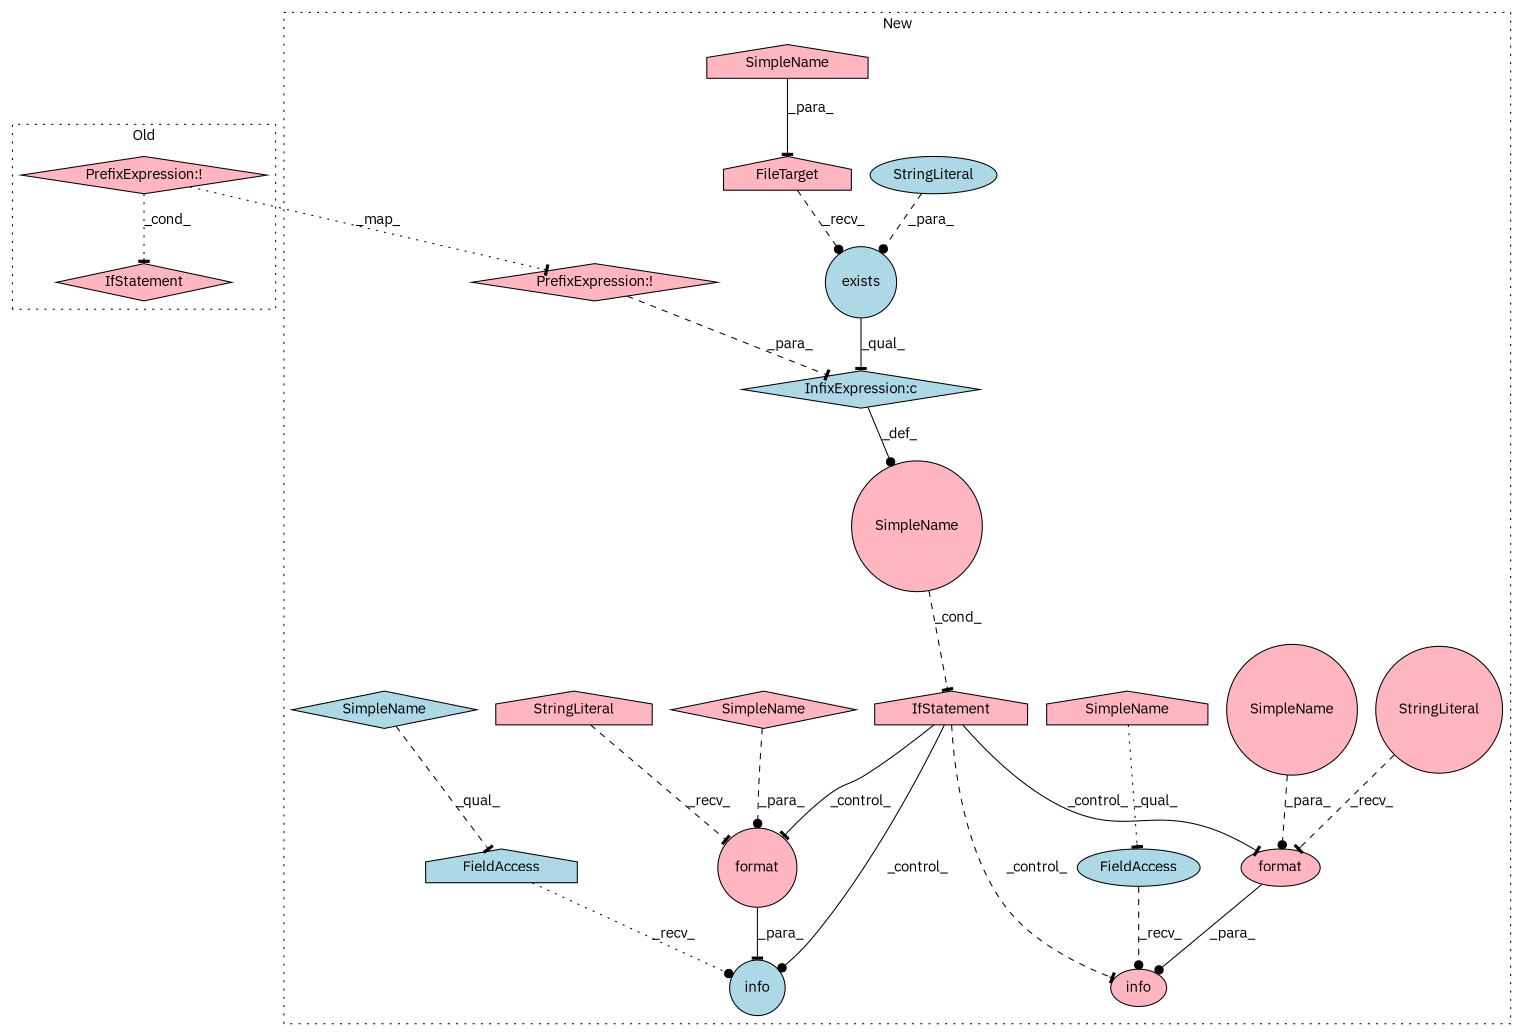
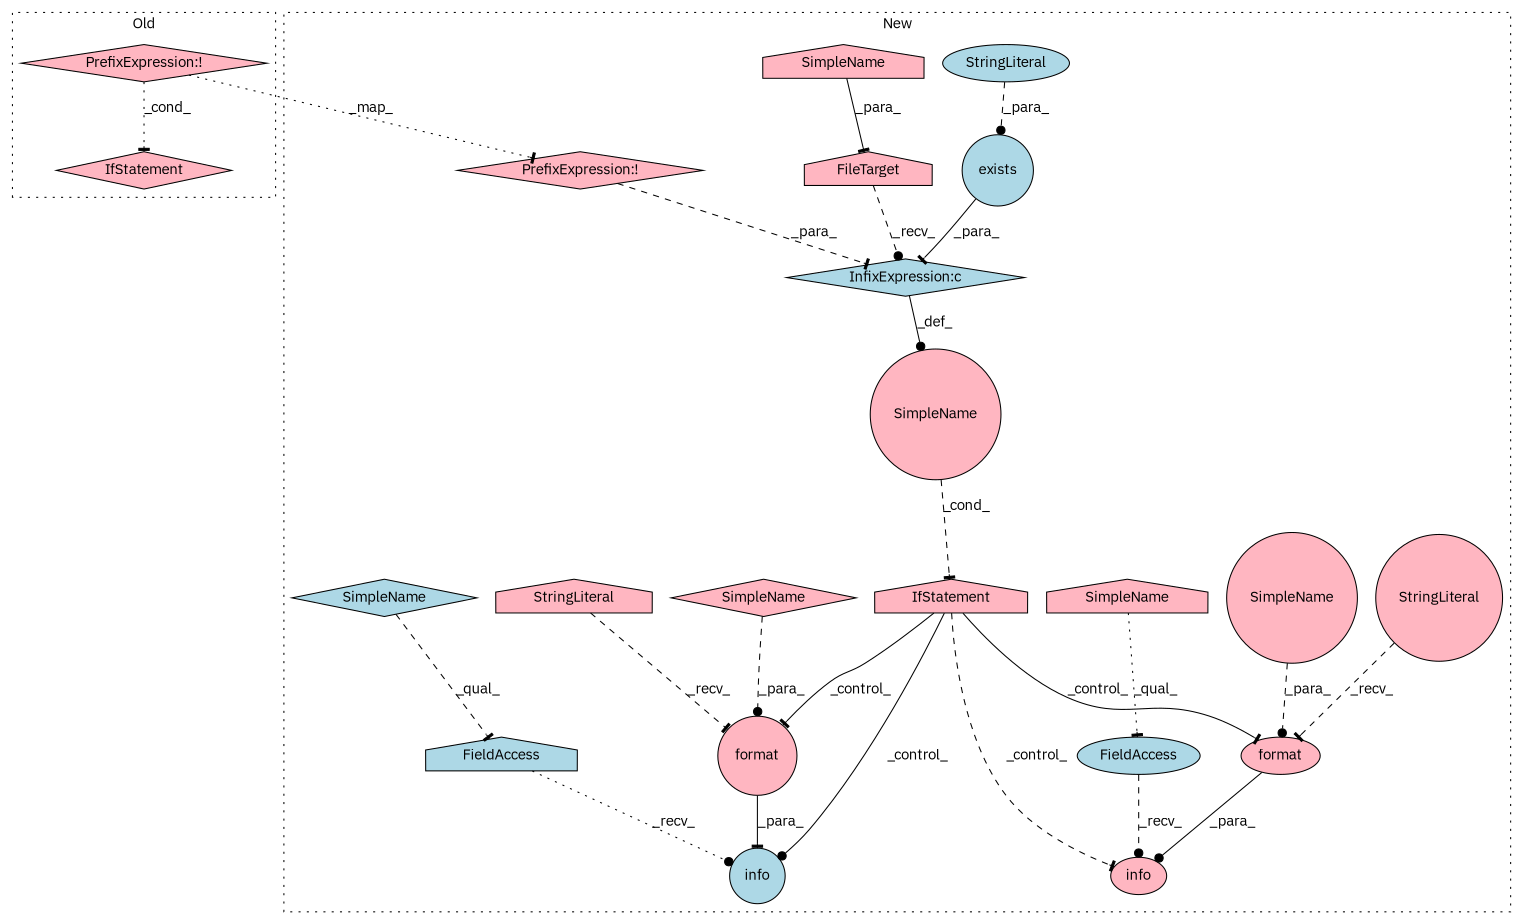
(817, 218) -> (885, 219)
(883, 344) -> (977, 232)
